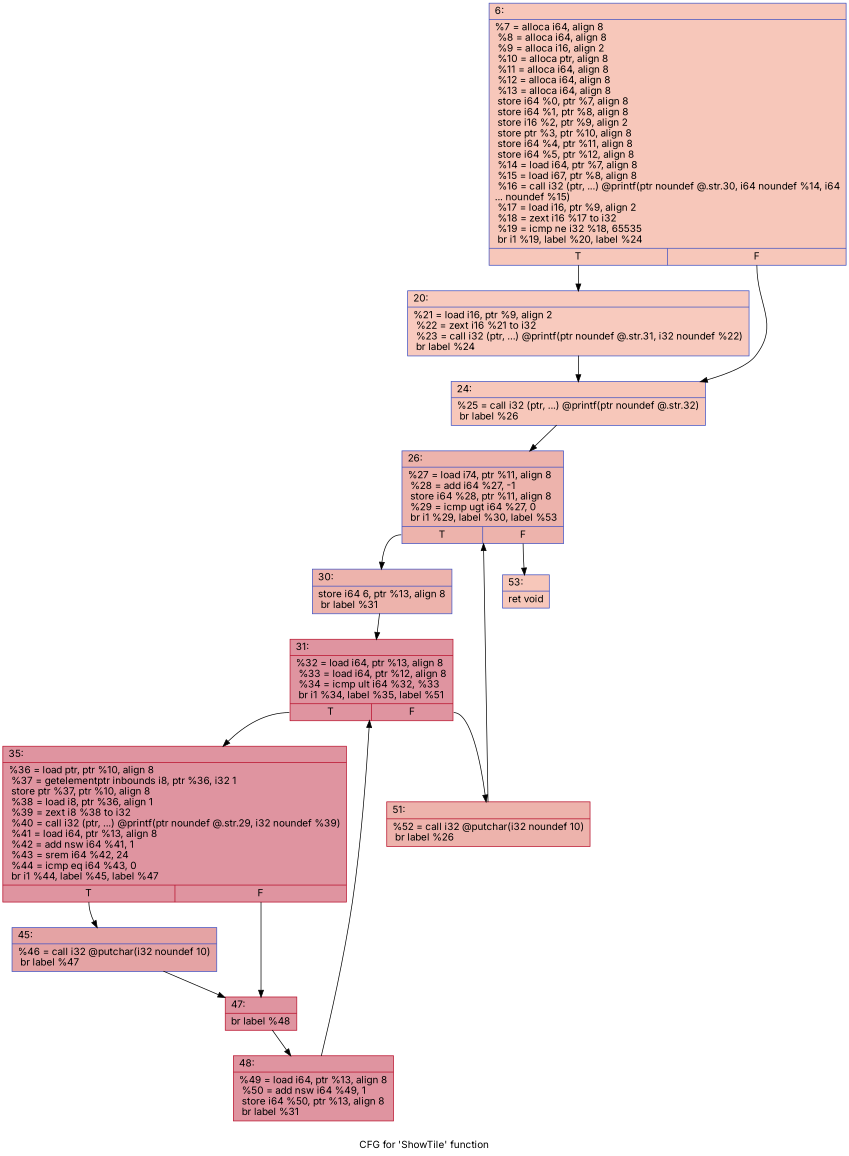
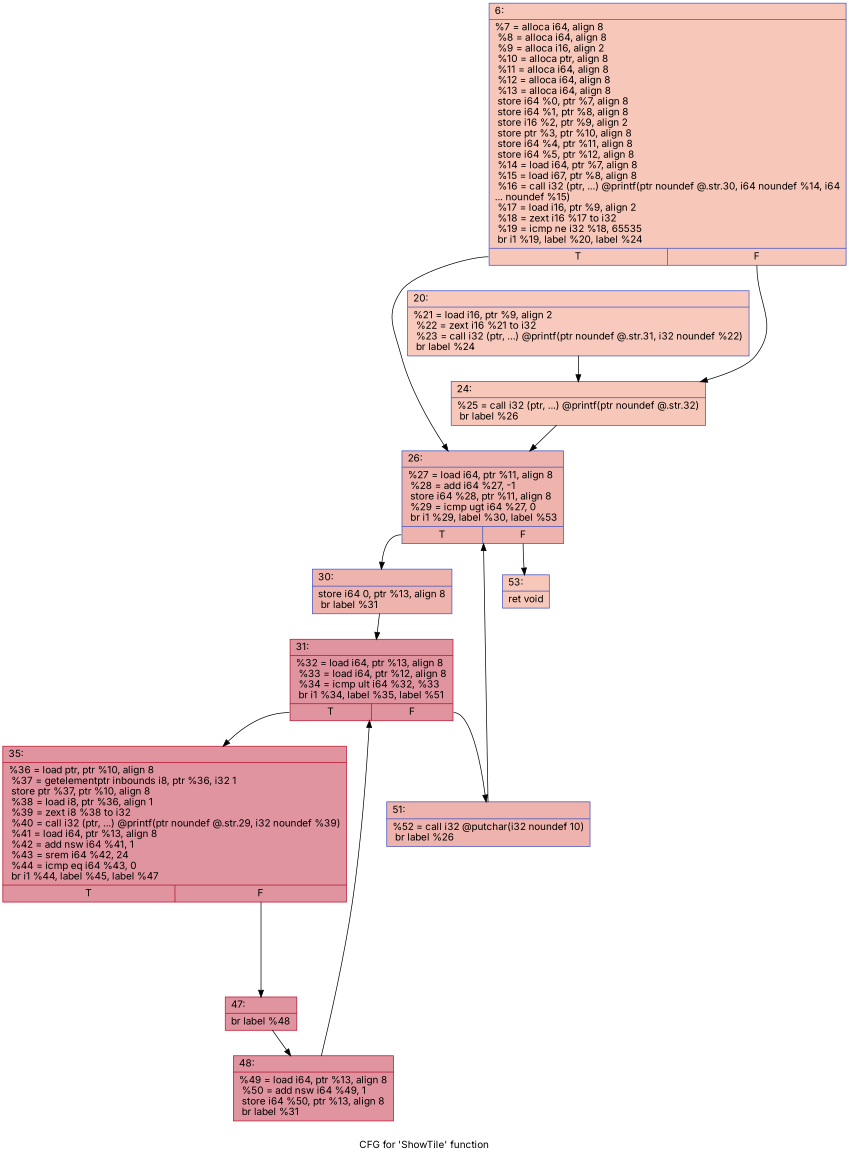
(578, 275) -> (393, 325)
(480, 475) -> (481, 475)
(382, 594) -> (382, 594)
(488, 824) -> (488, 824)
(114, 950) -> none
